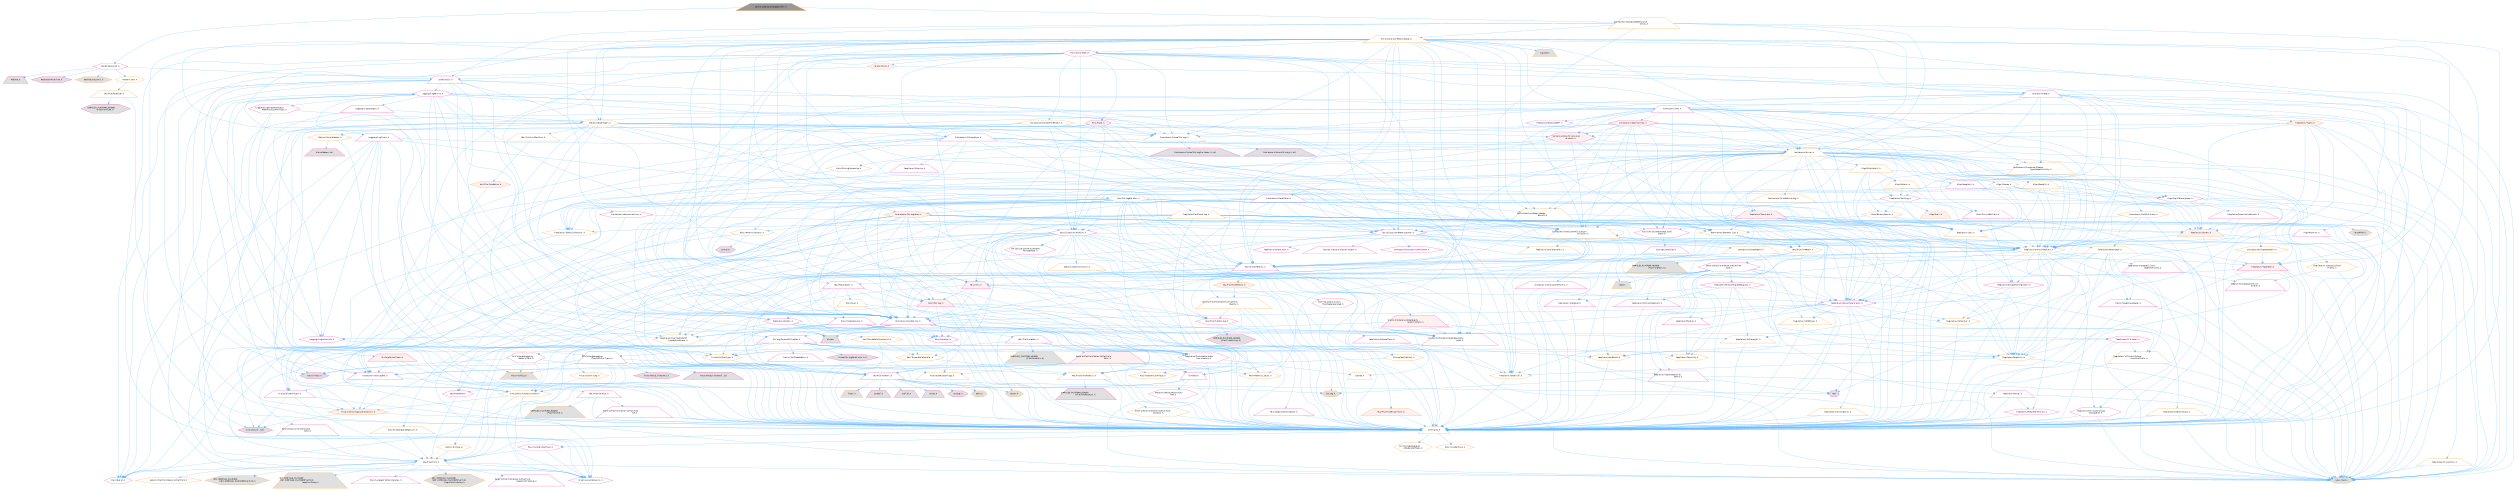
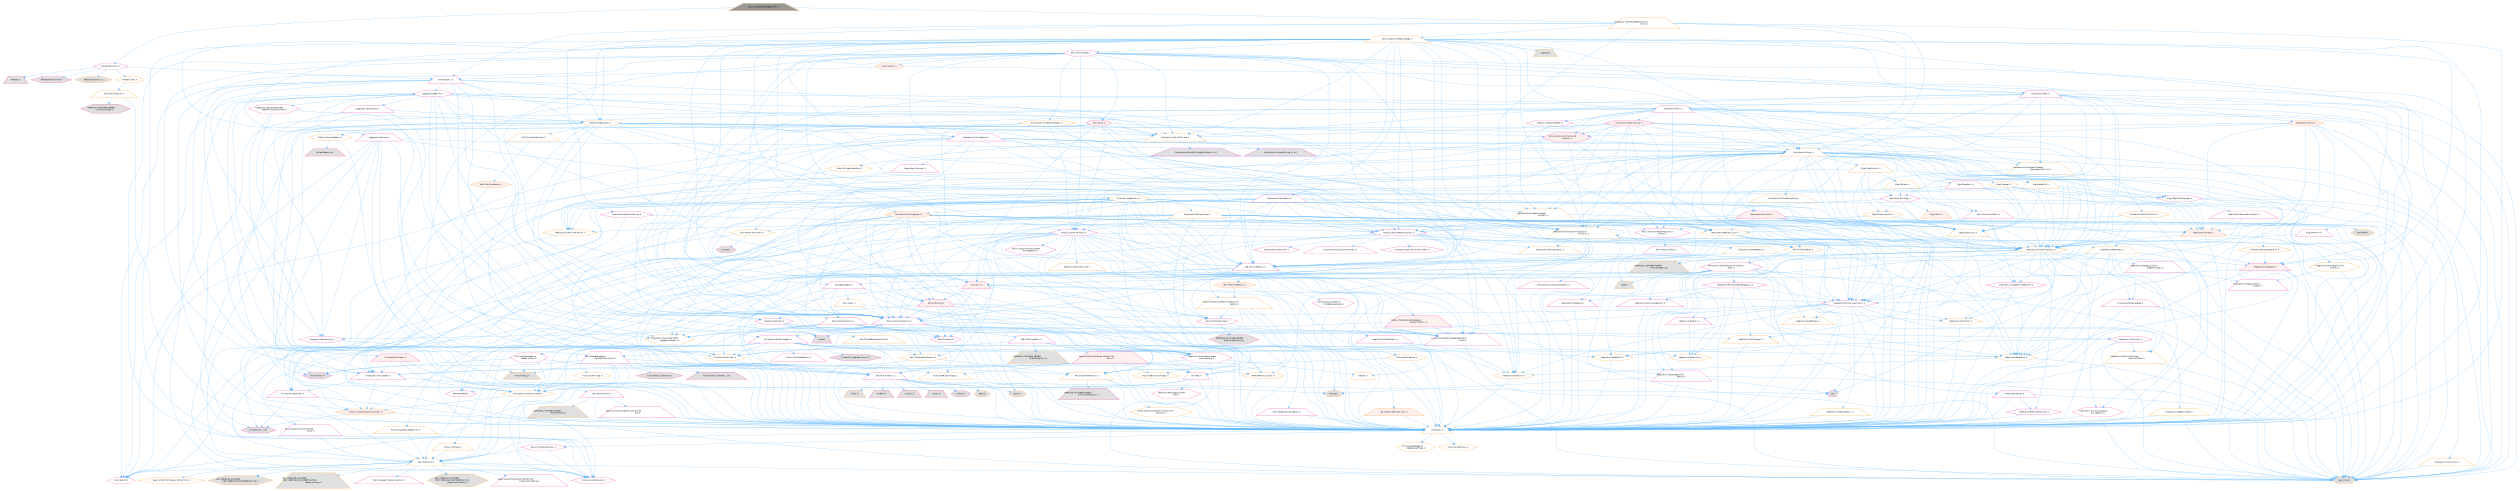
(877, 339) -> (874, 339)
(454, 447) -> (453, 447)
